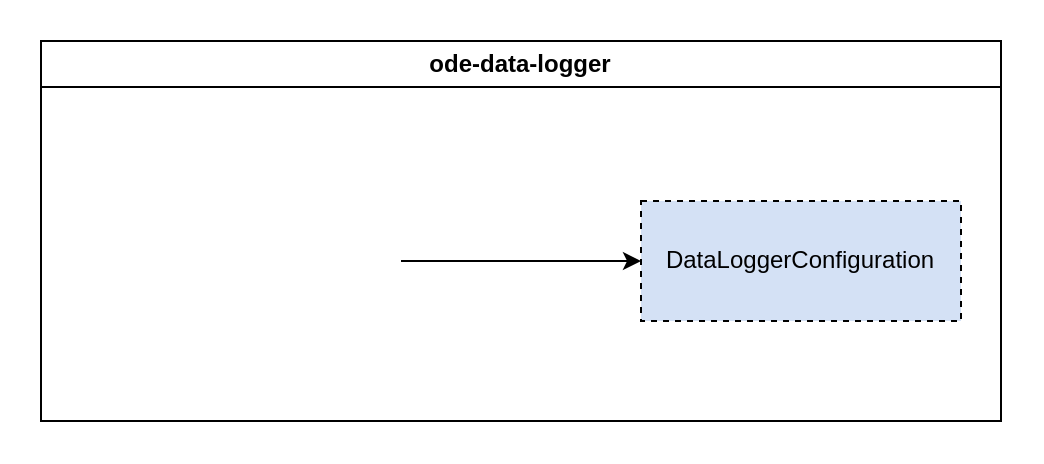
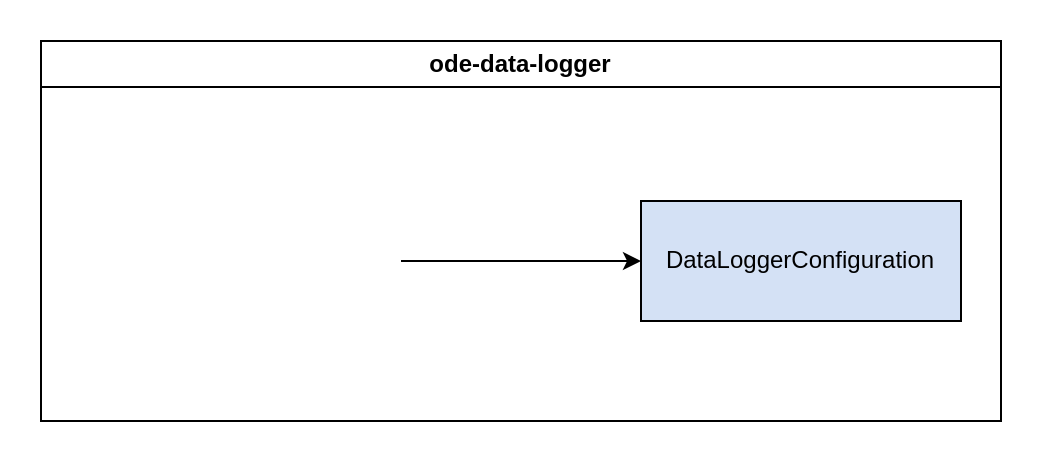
(801, 261) -> (801, 261)
